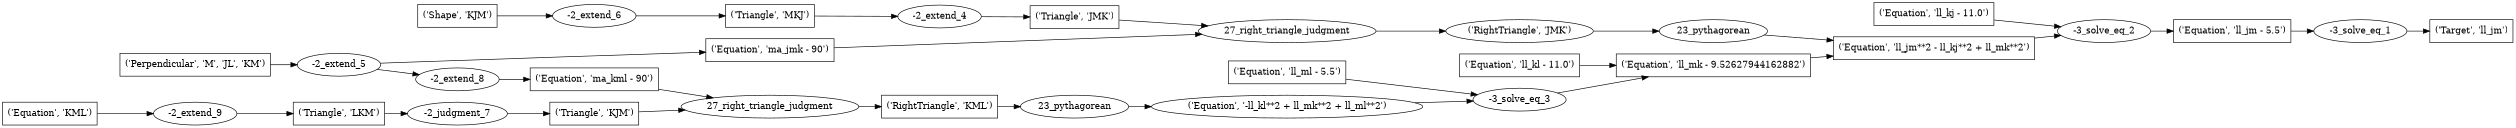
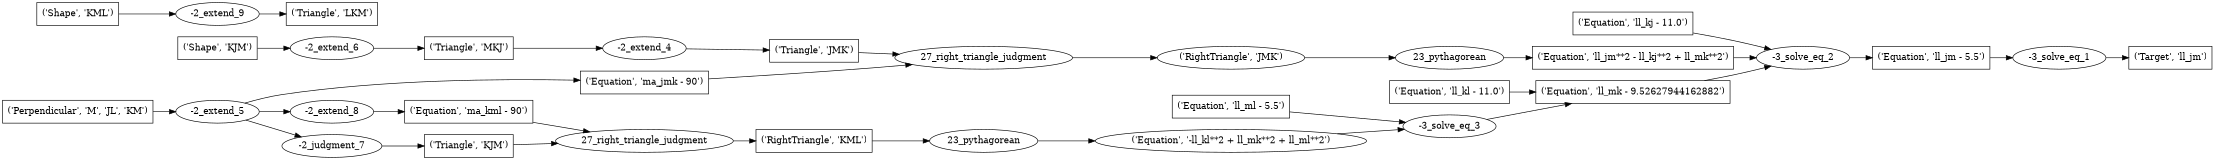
(1819, 57) -> (1735, 75)
(50, 114) -> (78, 14)
(393, 114) -> (270, 128)
